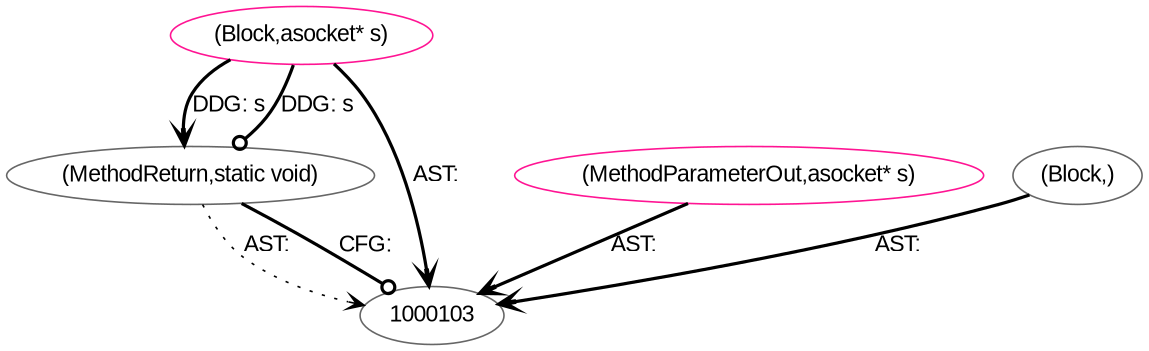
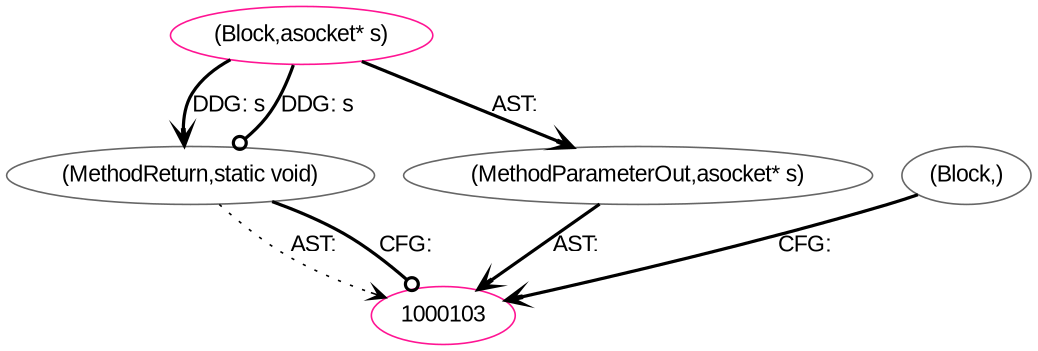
(397, 159) -> (460, 101)
(749, 175) -> (638, 175)
(901, 245) -> (808, 245)
(432, 316) -> (443, 316)
